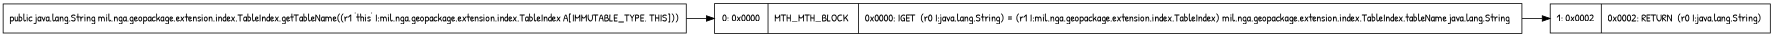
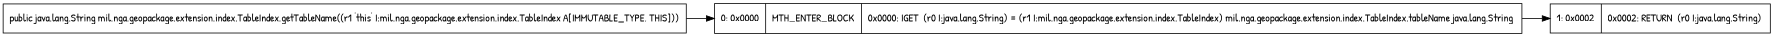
(812, 18) -> (814, 18)
